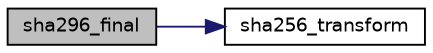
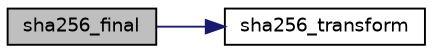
(82, 27) -> (82, 27)
